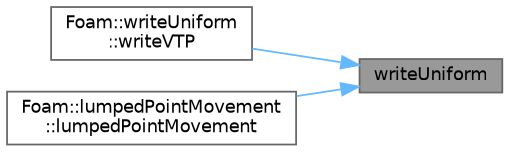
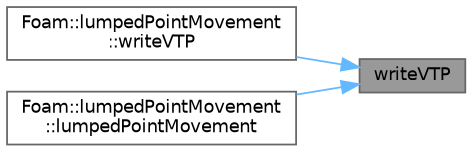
(152, 33) -> (152, 33)
(431, 76) -> (412, 76)
